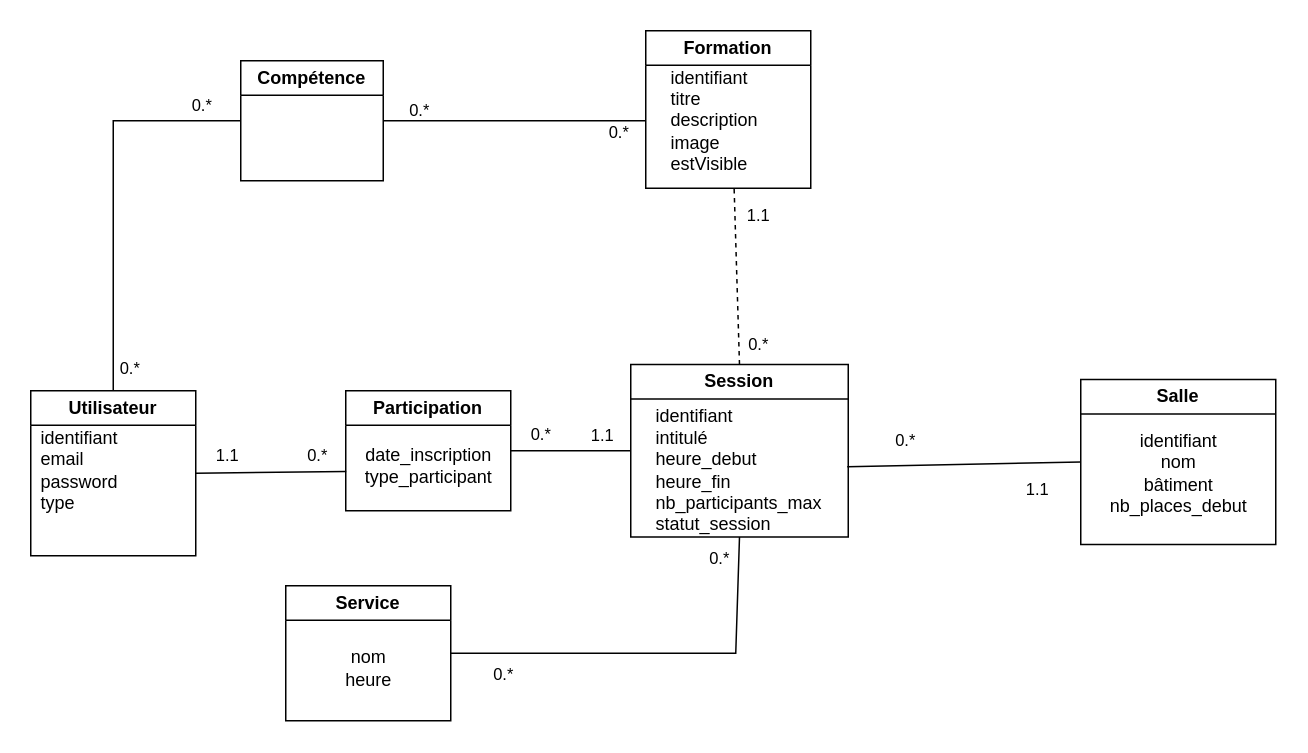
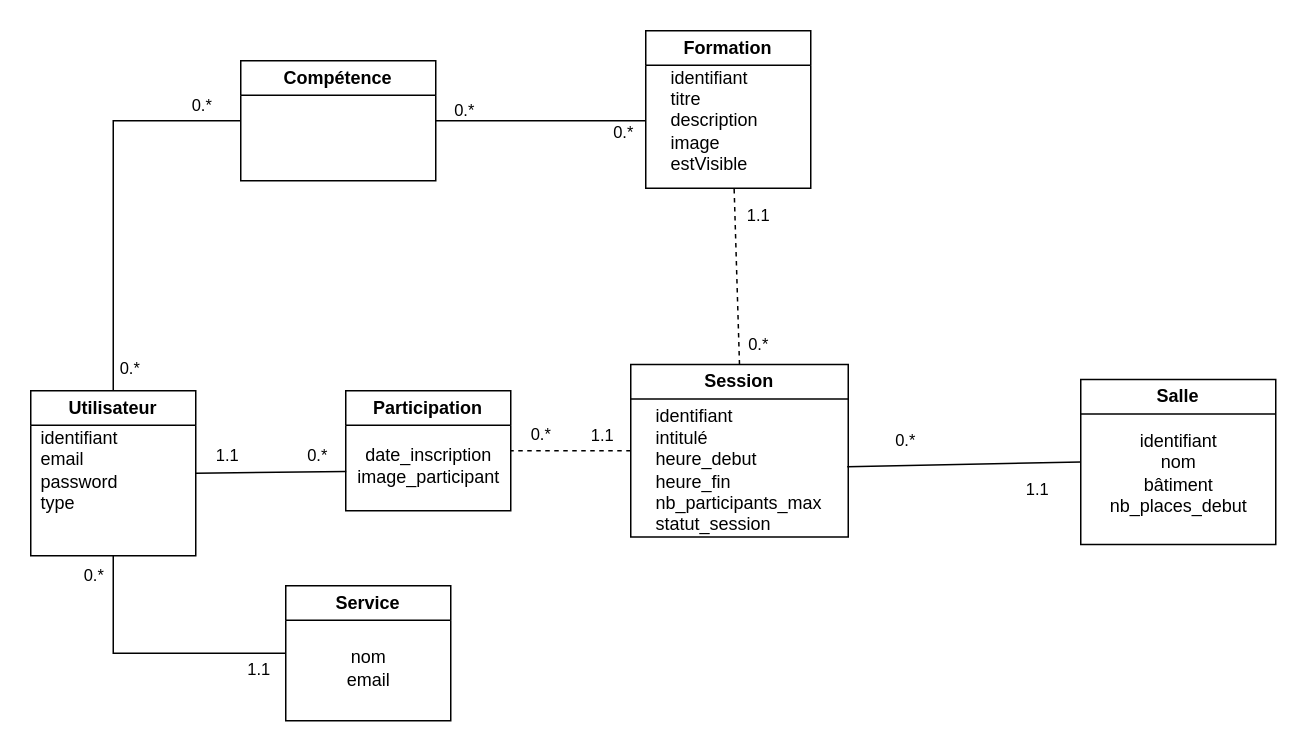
(312, 121) -> (338, 121)
(570, 451) -> (570, 451)
(429, 466) -> (429, 466)
none -> (150, 653)
(650, 653) -> none
(369, 668) -> (369, 668)
